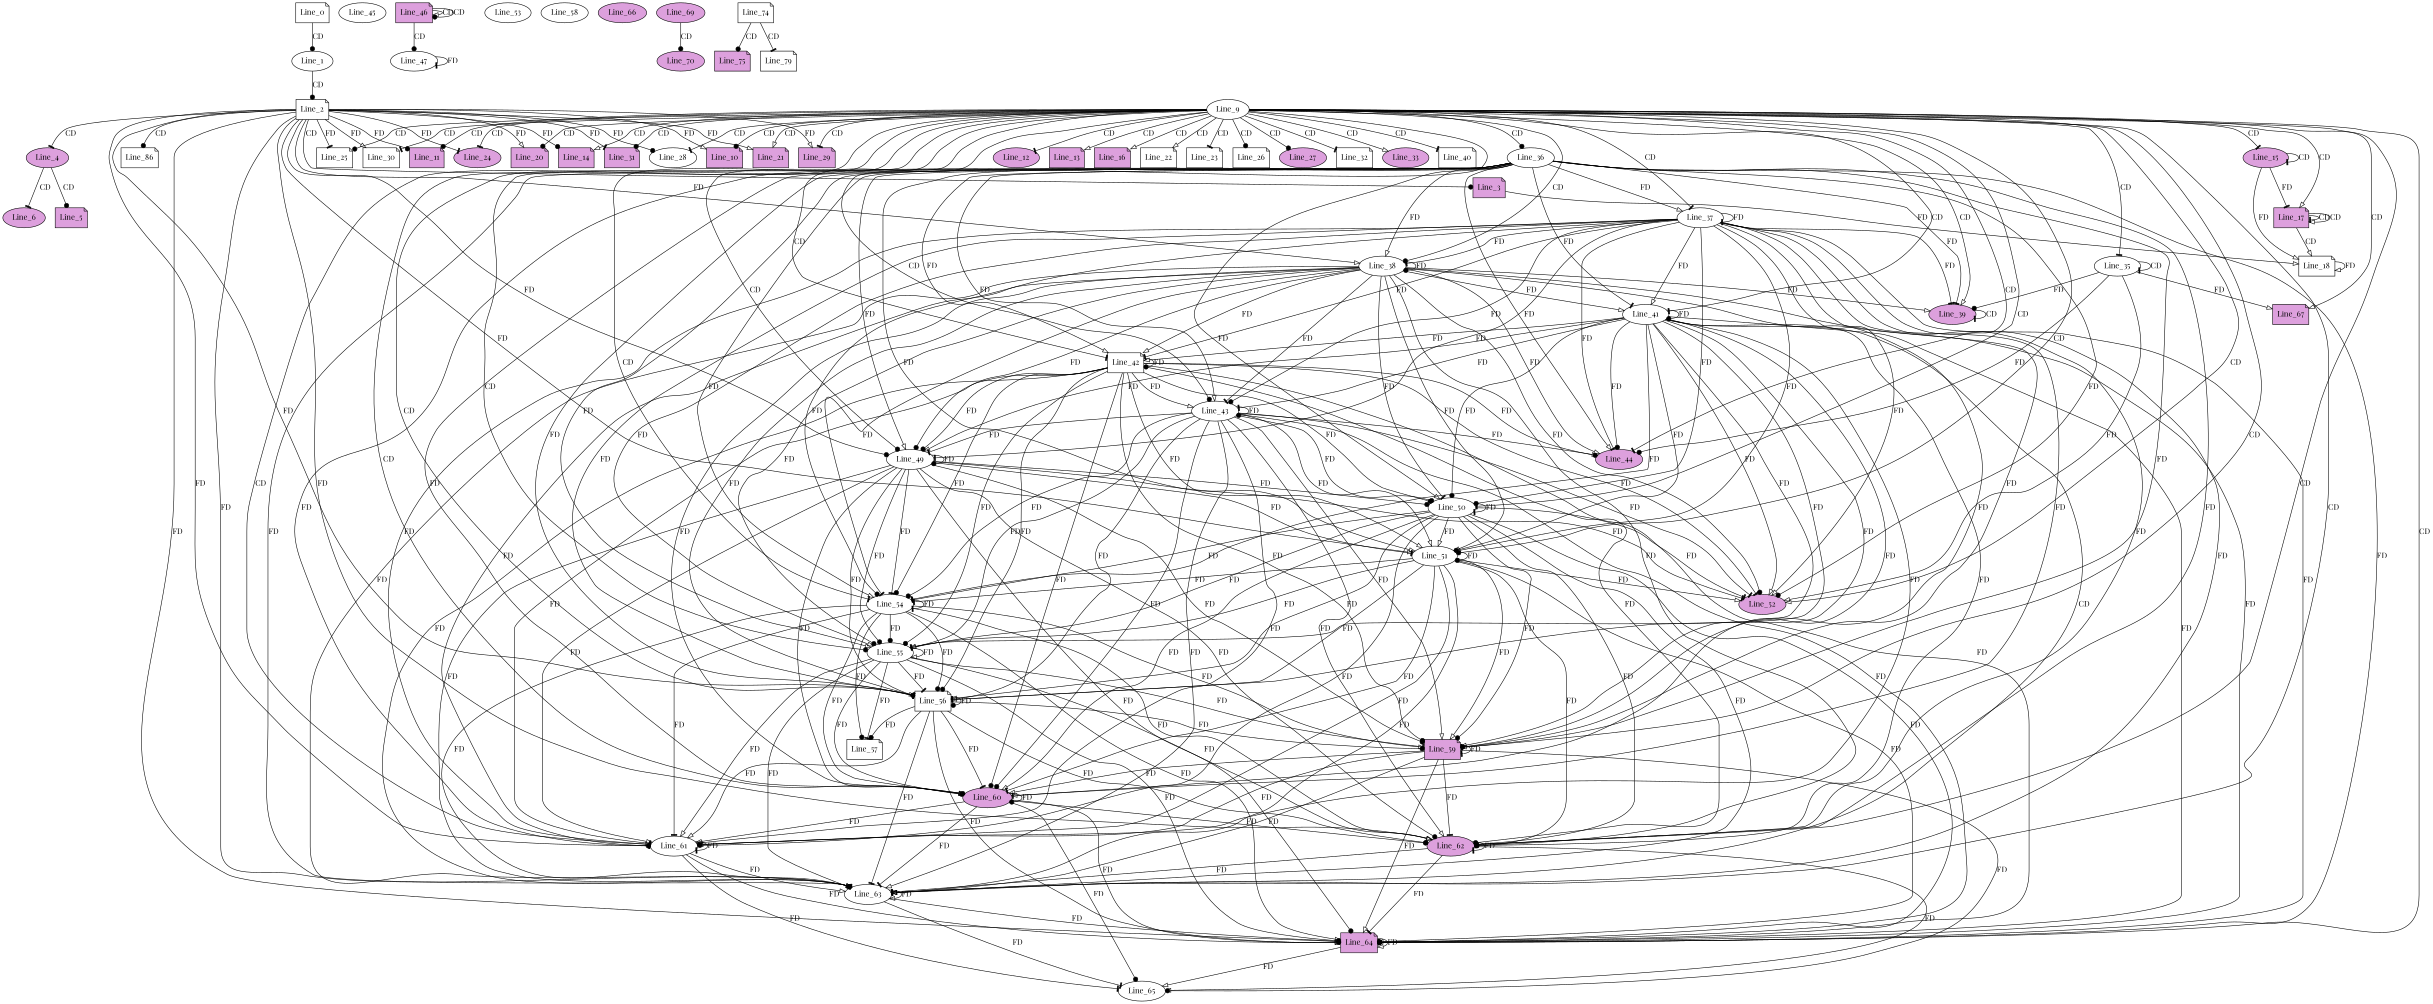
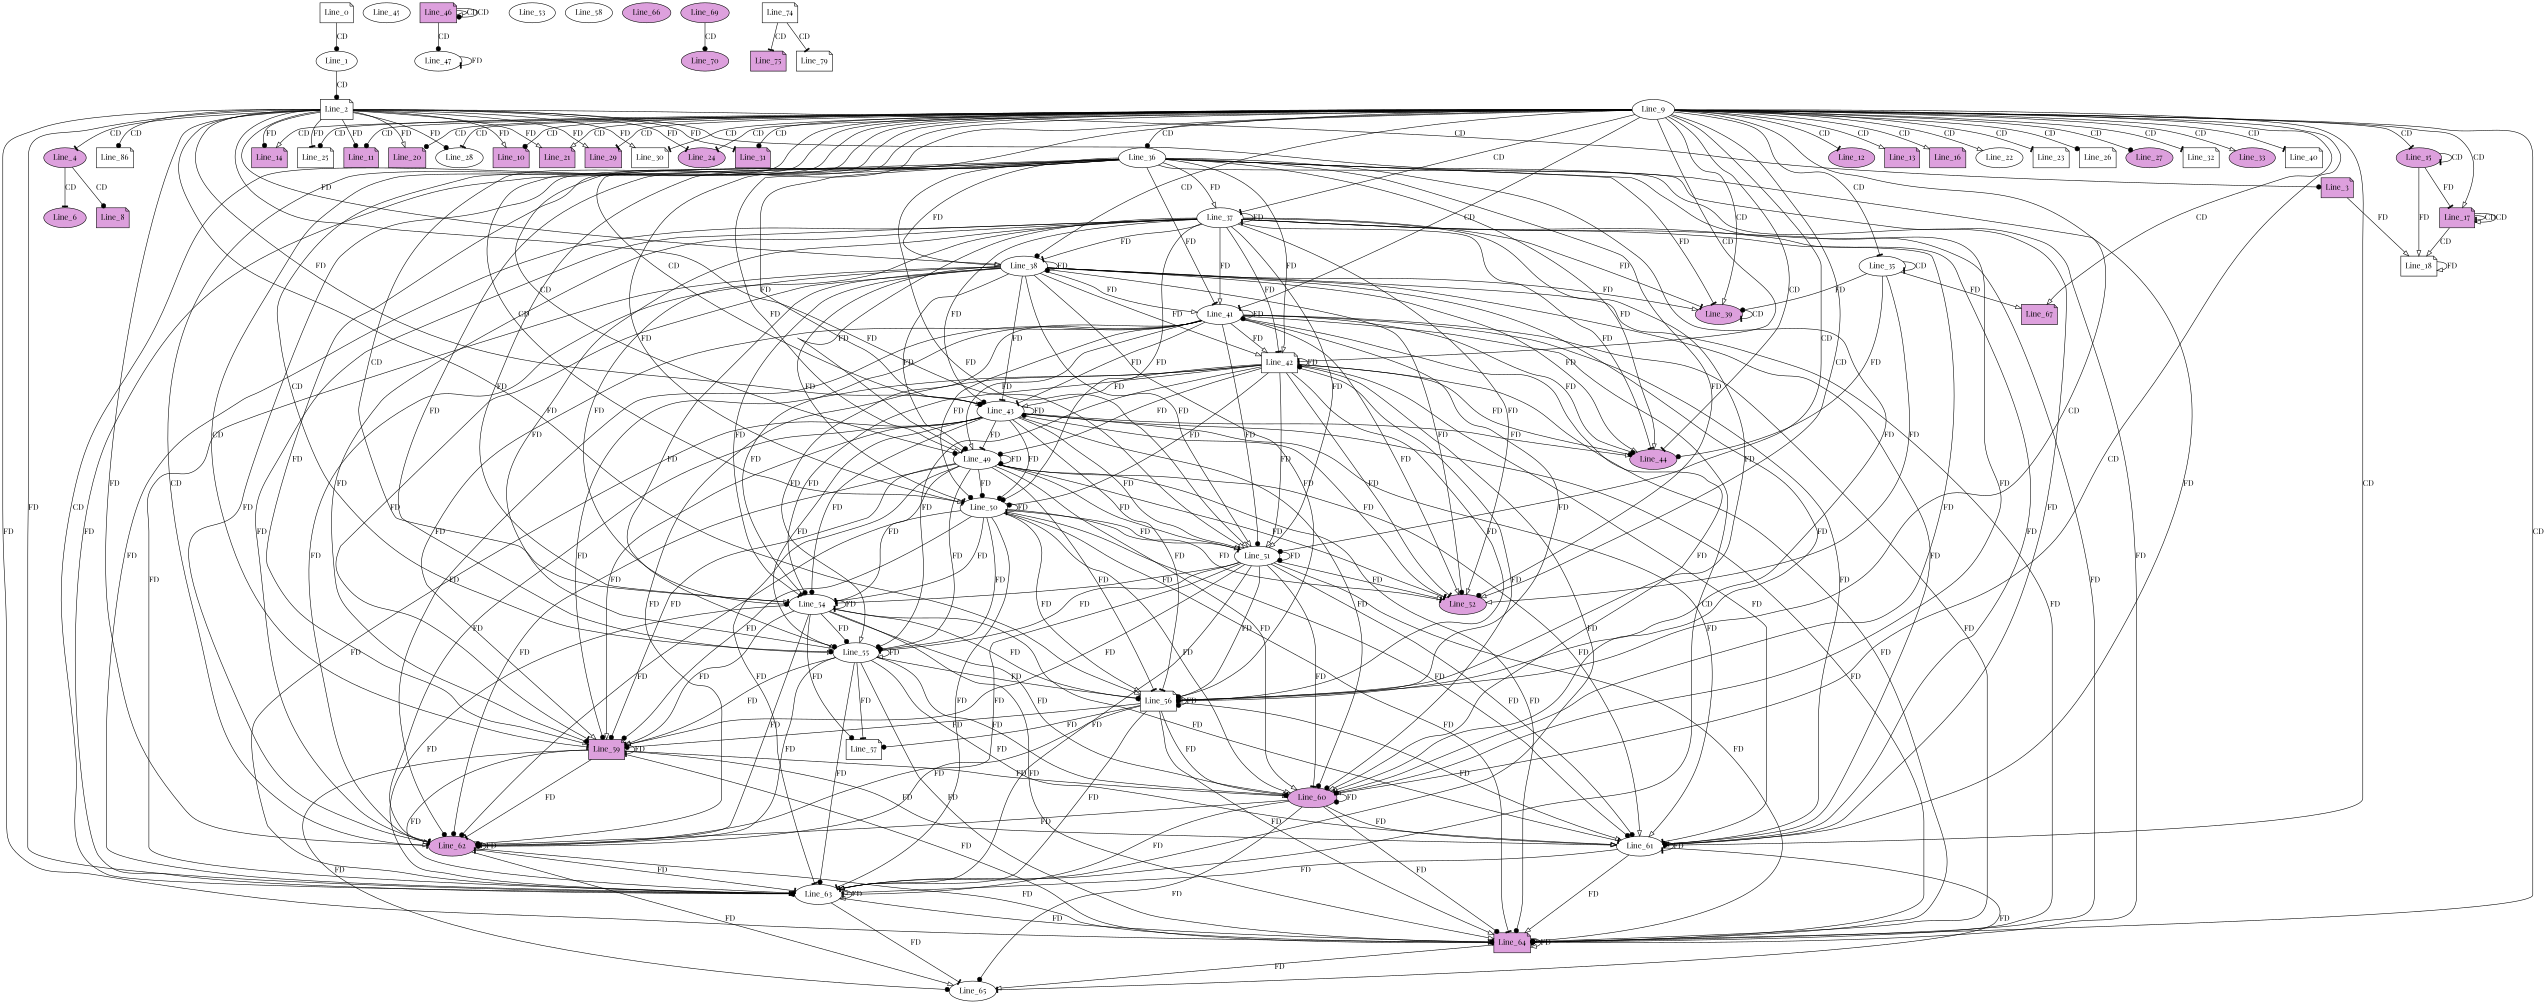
(745, 35) -> (775, 36)
(1159, 158) -> (1999, 158)
(71, 218) -> (113, 218)
(554, 311) -> (480, 350)
